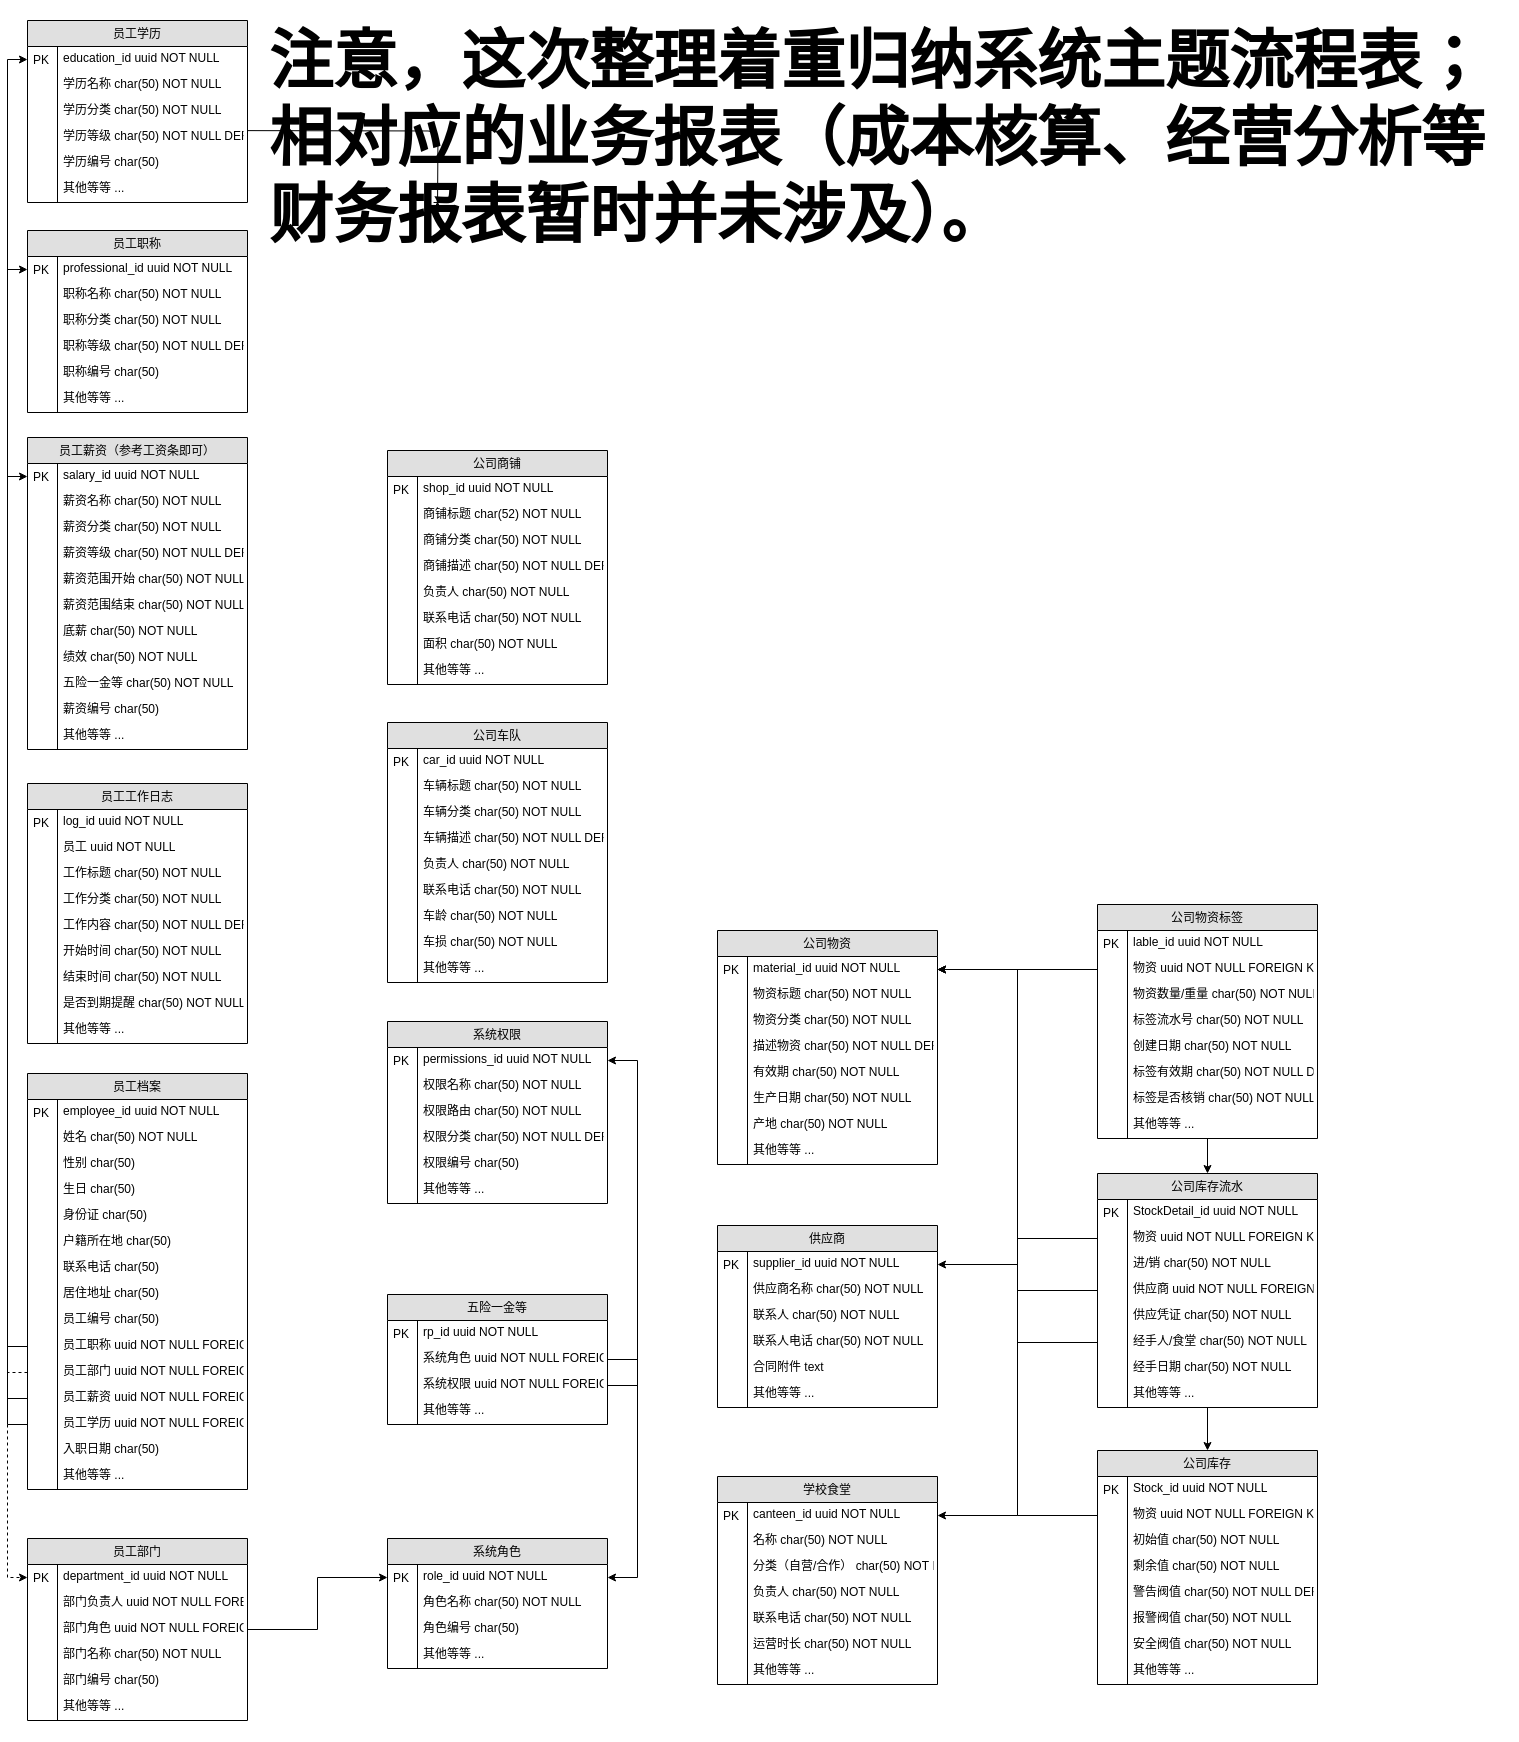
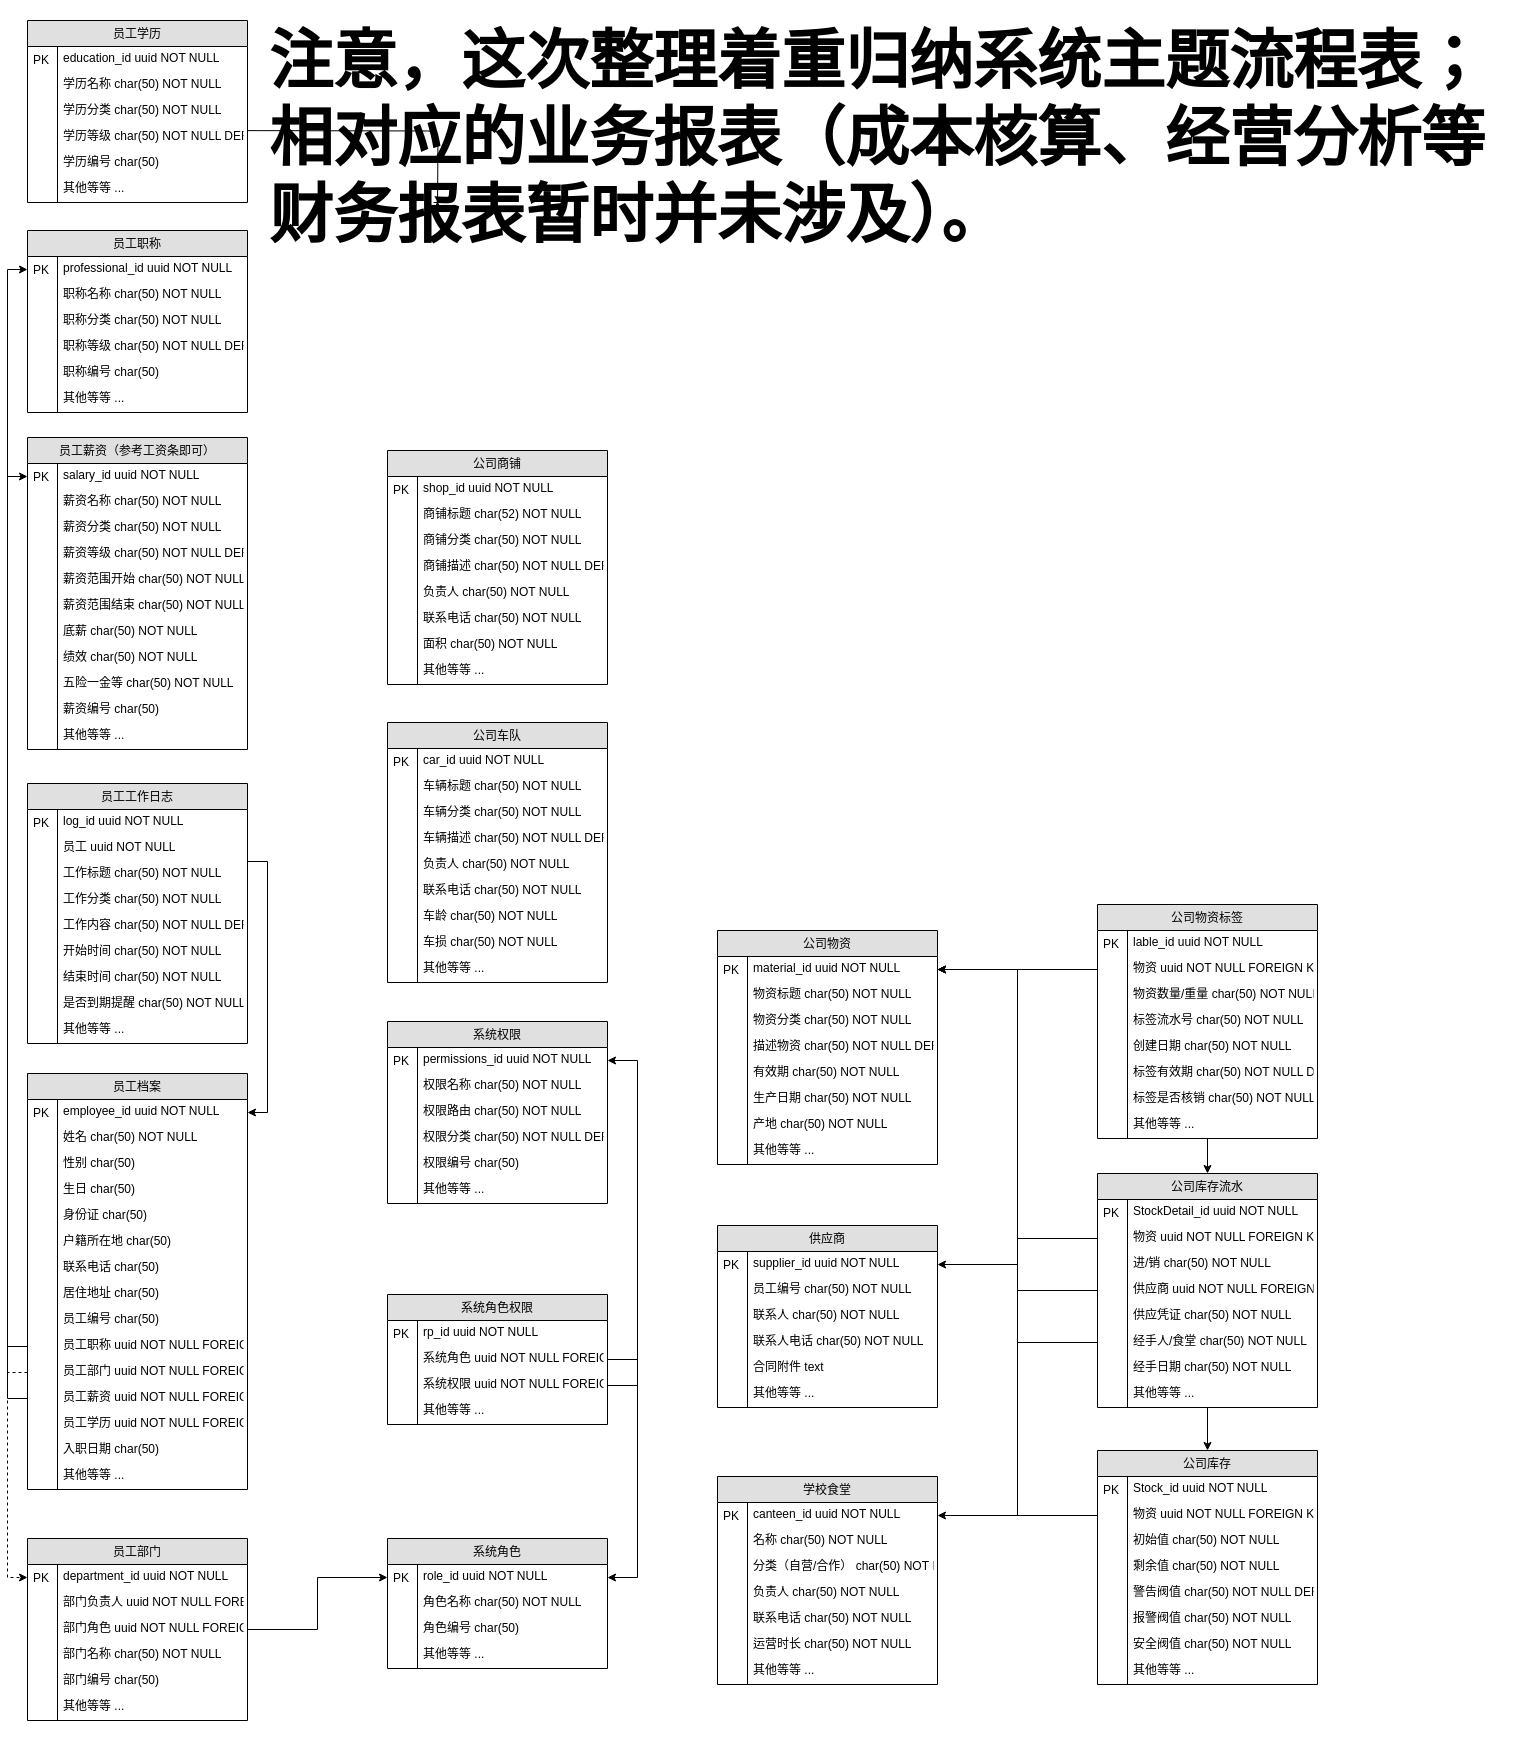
(8, 157) -> none
none -> (268, 985)
(839, 1289) -> (833, 1289)
(497, 1308) -> (497, 1308)
